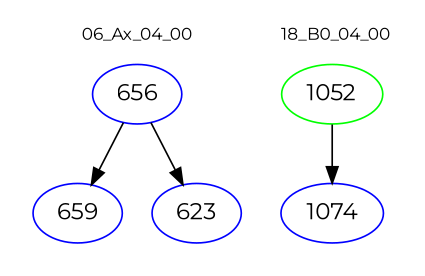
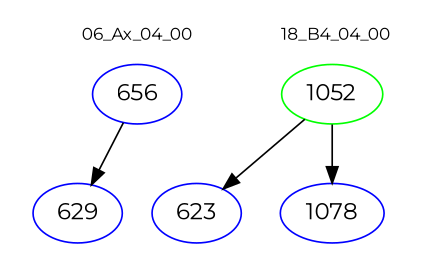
(336, 36) -> (336, 36)
(163, 146) -> (279, 141)
(78, 213) -> (78, 213)
(332, 213) -> (332, 213)
